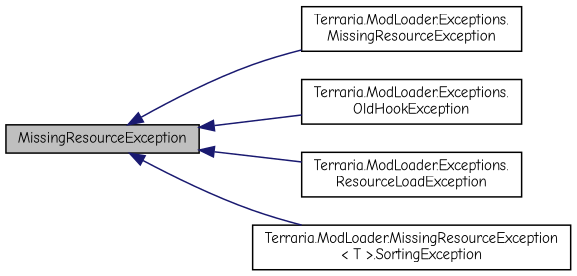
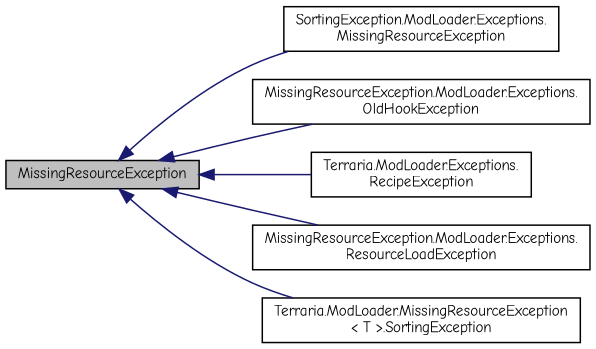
(412, 29) -> (421, 29)
(412, 102) -> (421, 102)
(412, 175) -> (421, 247)
none -> (421, 175)
